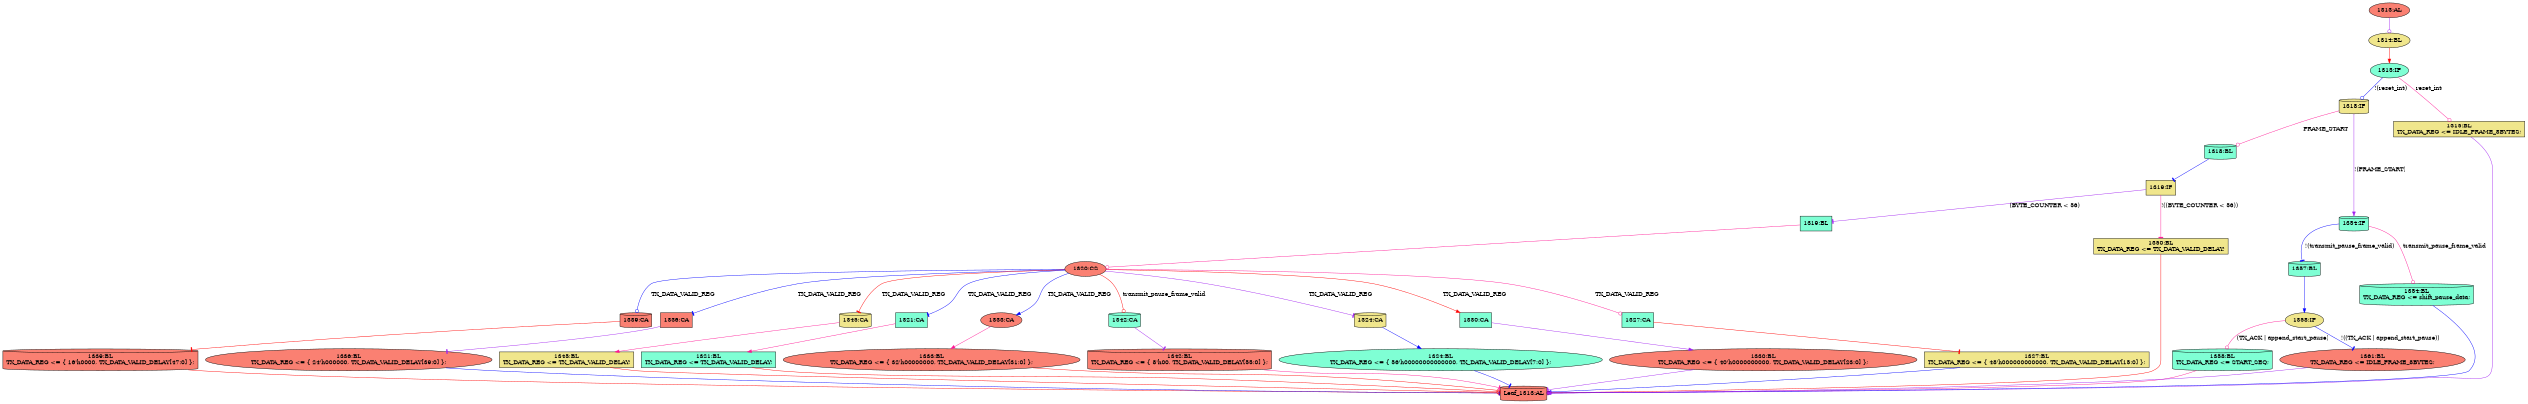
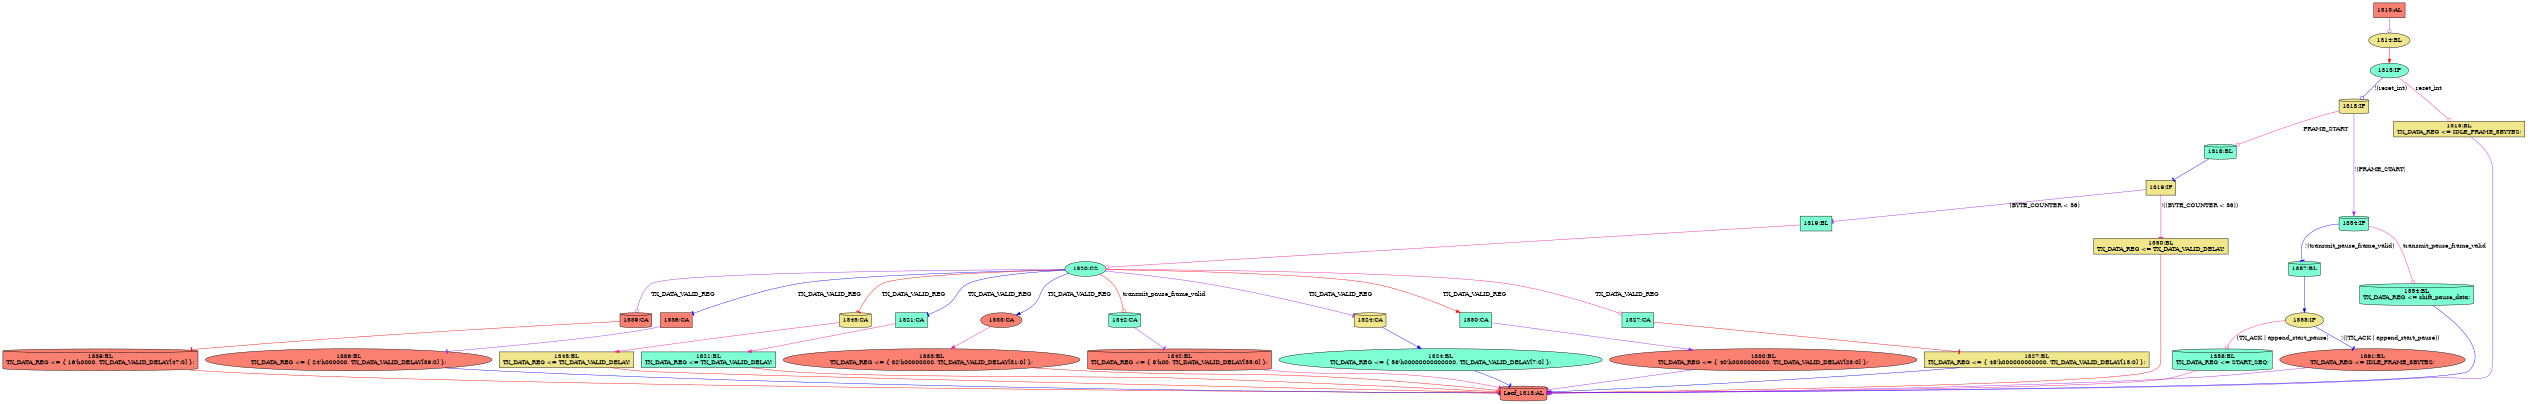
(2389, 10) -> (2389, 10)
(1085, 269) -> (1085, 269)
(843, 272) -> (843, 272)
